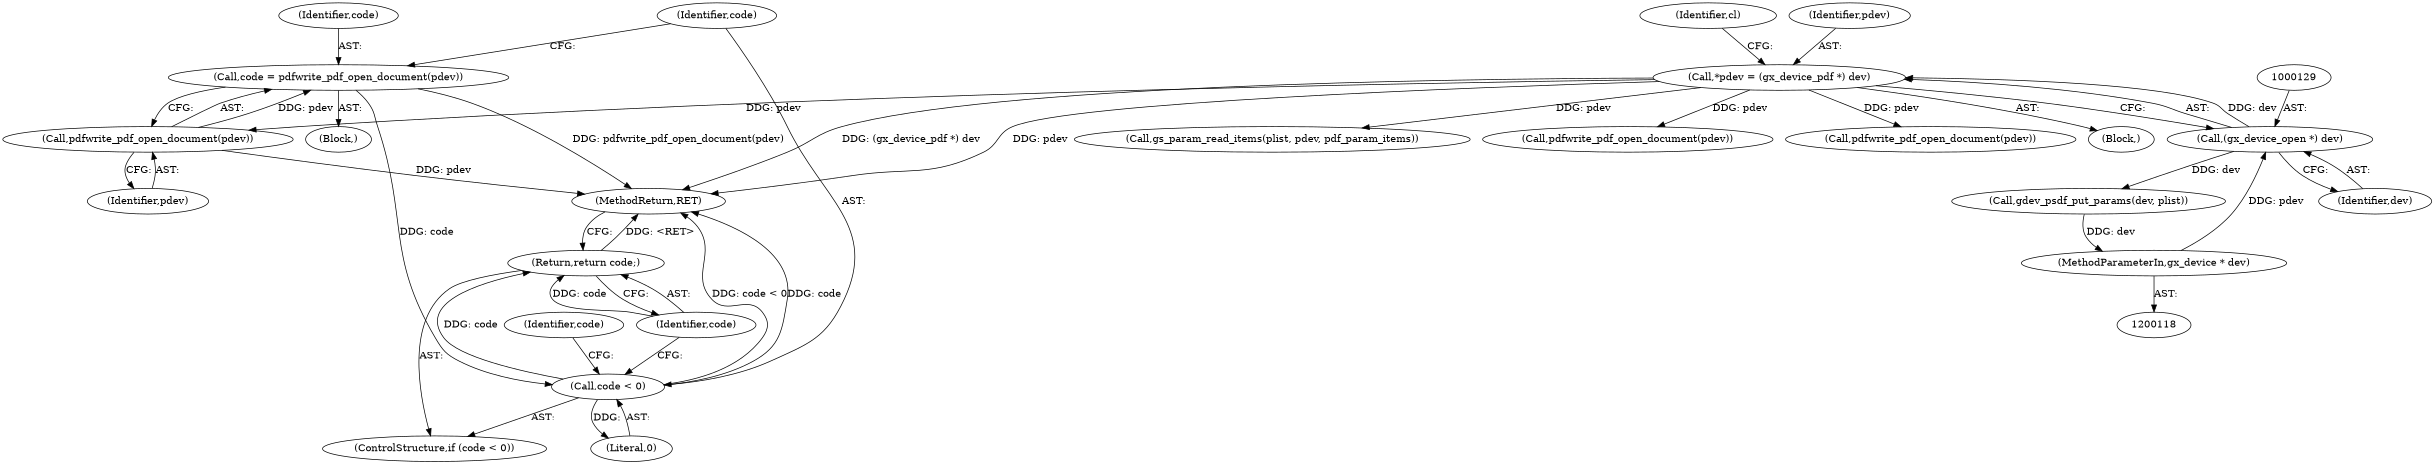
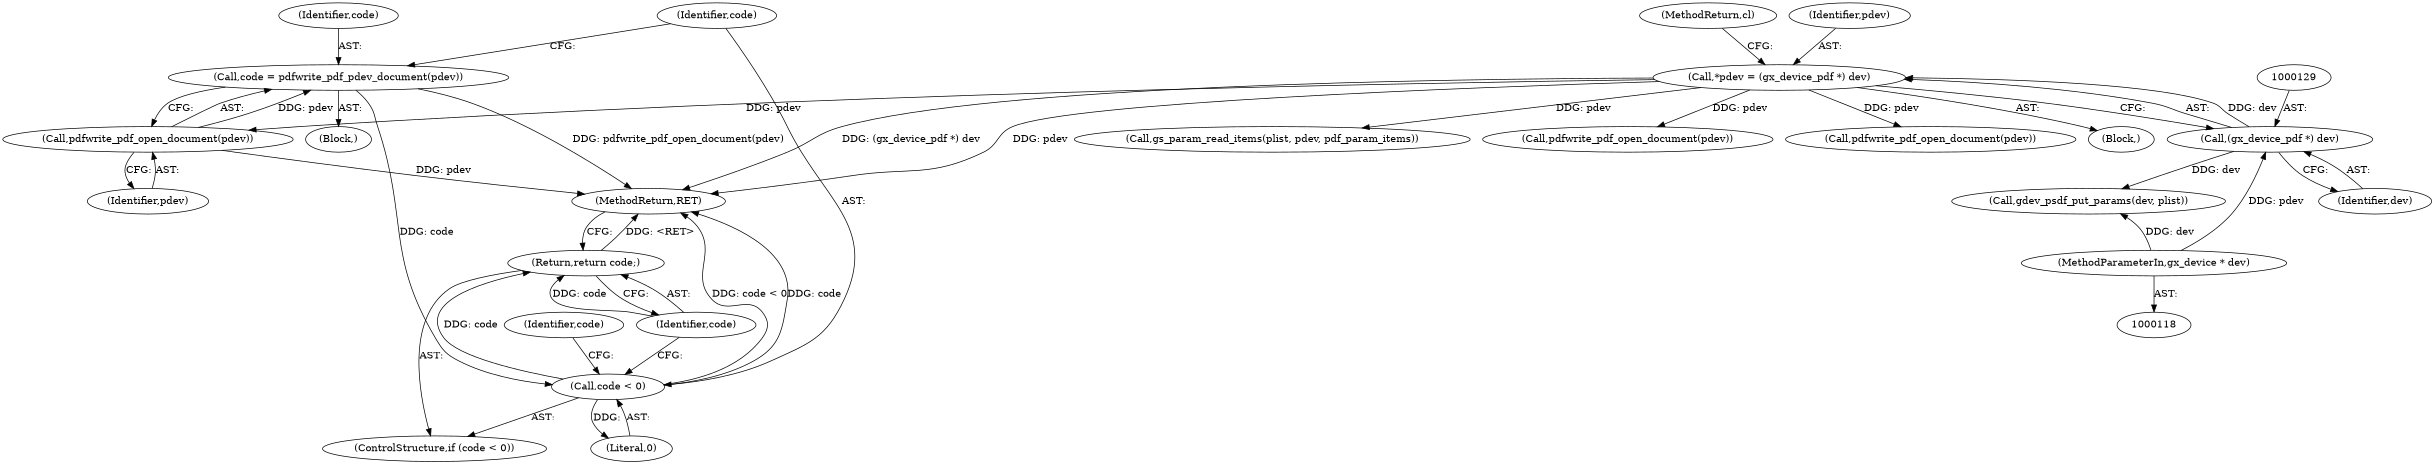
(1708, 16) -> (1708, 16)
(339, 78) -> (339, 78)
(2270, 139) -> (2270, 139)
(2084, 233) -> (2142, 231)
(2154, 325) -> (2154, 325)
